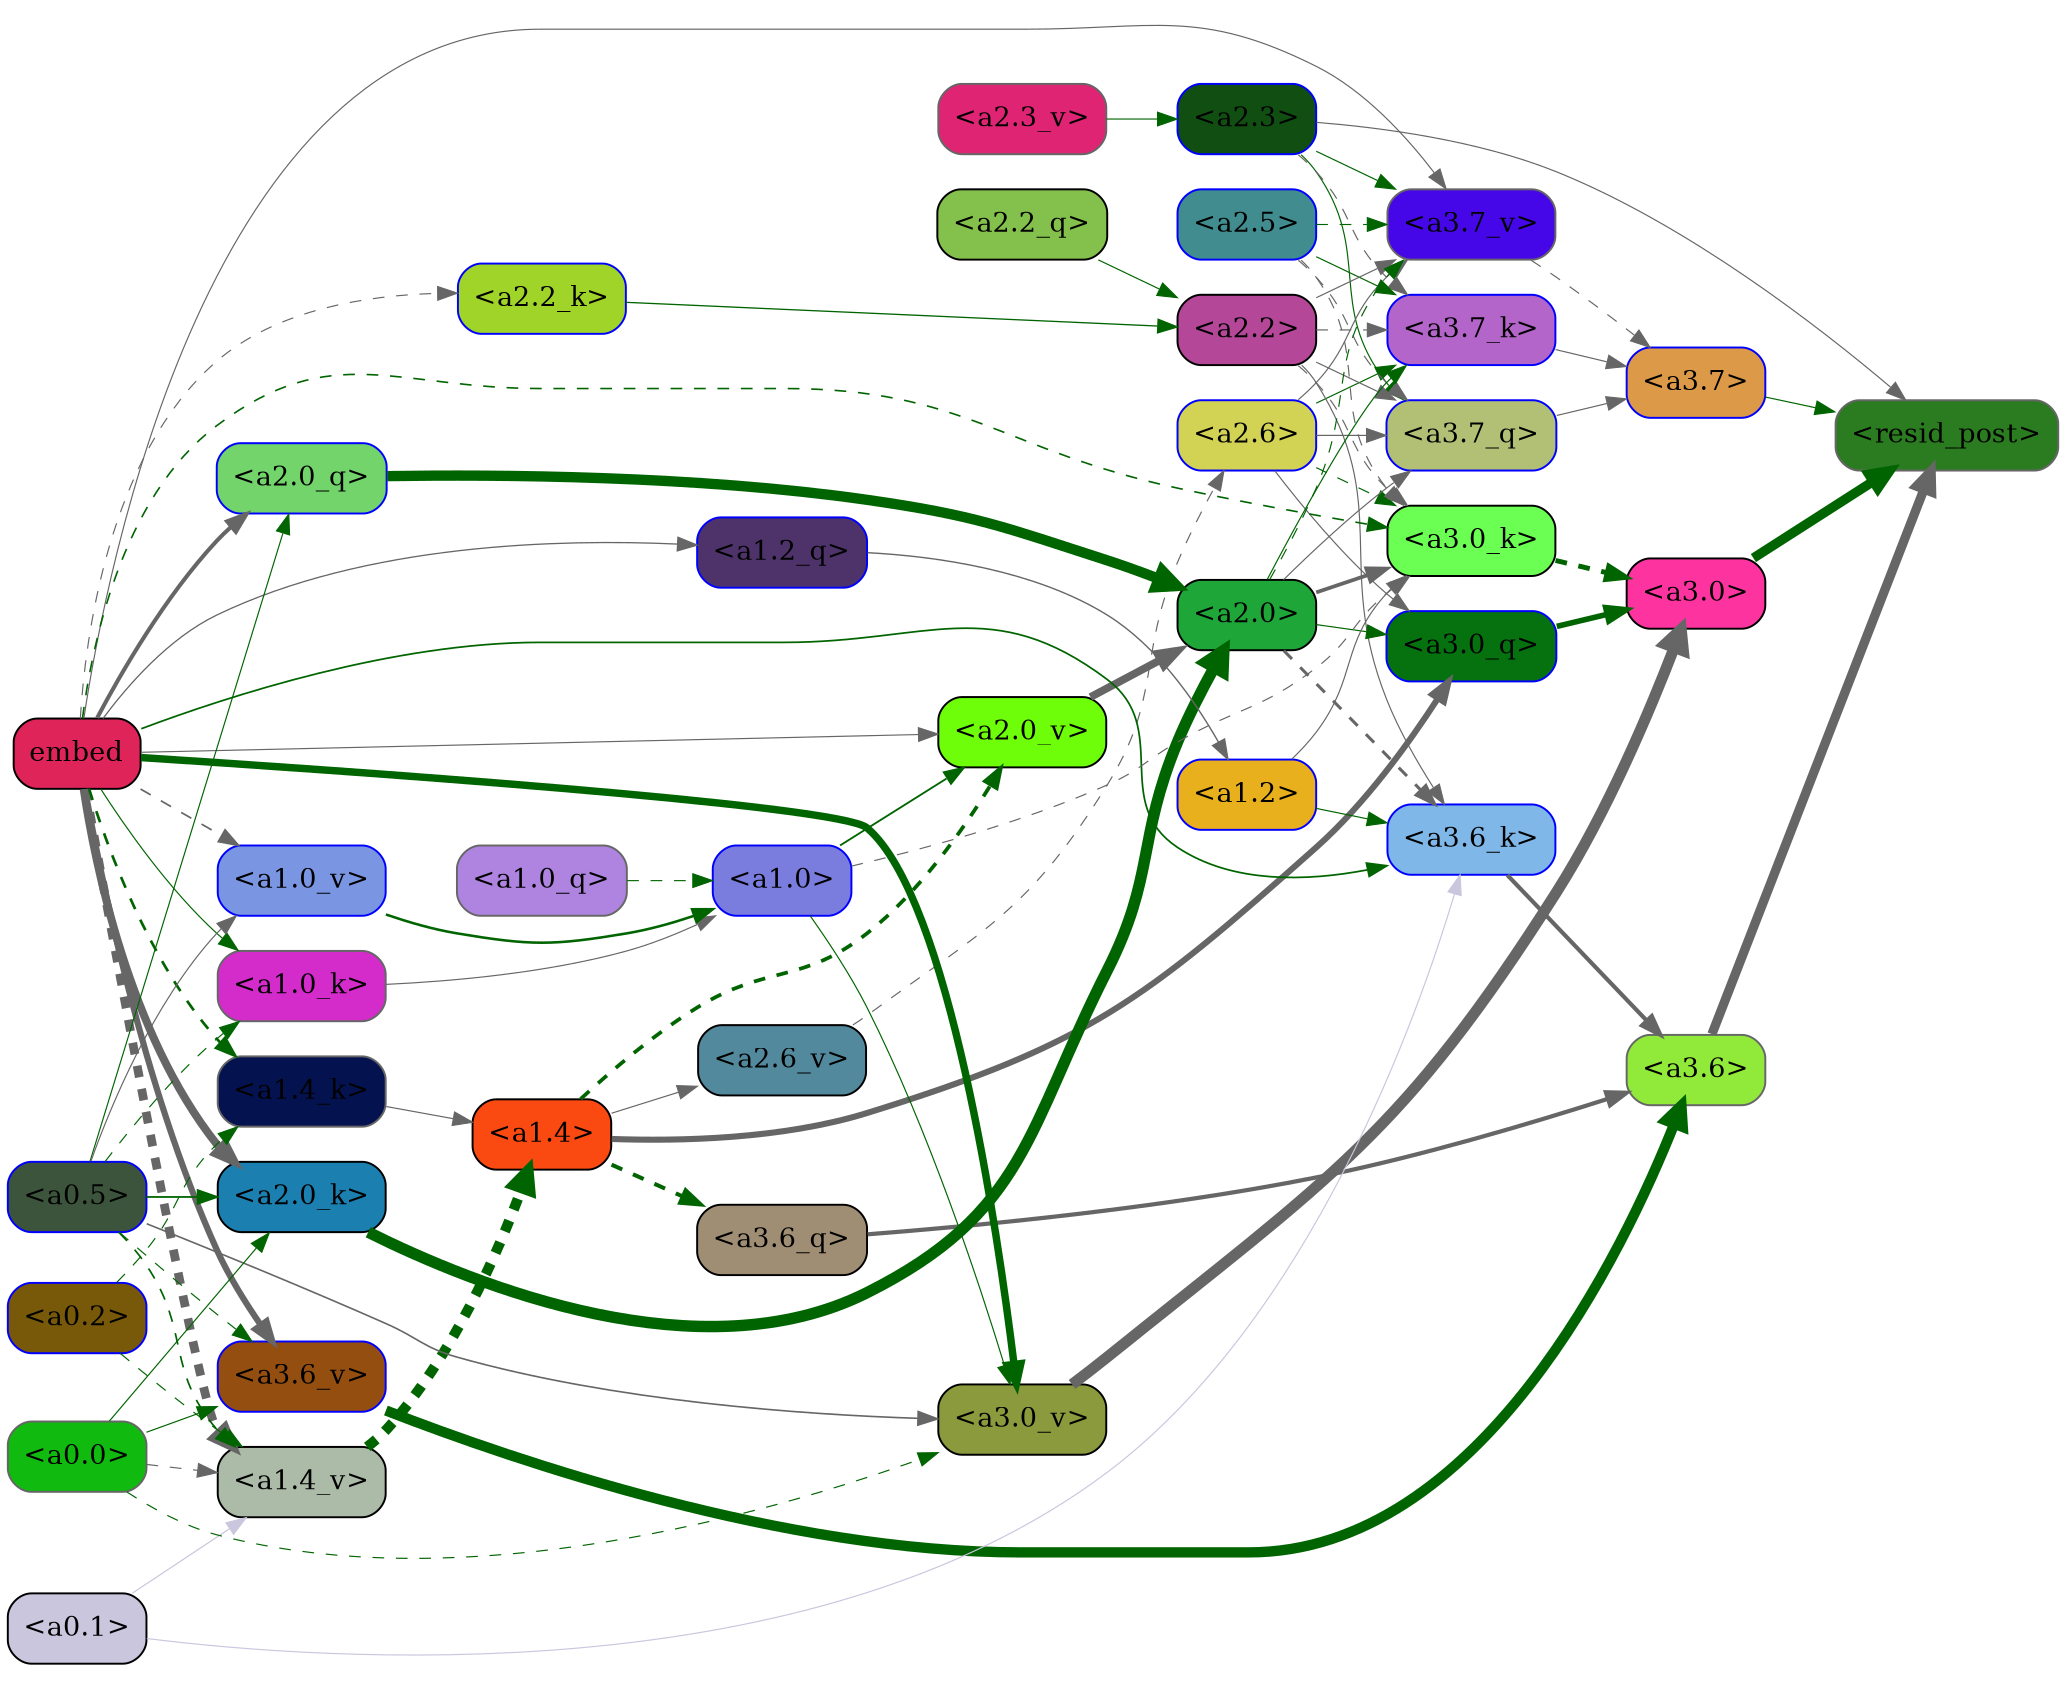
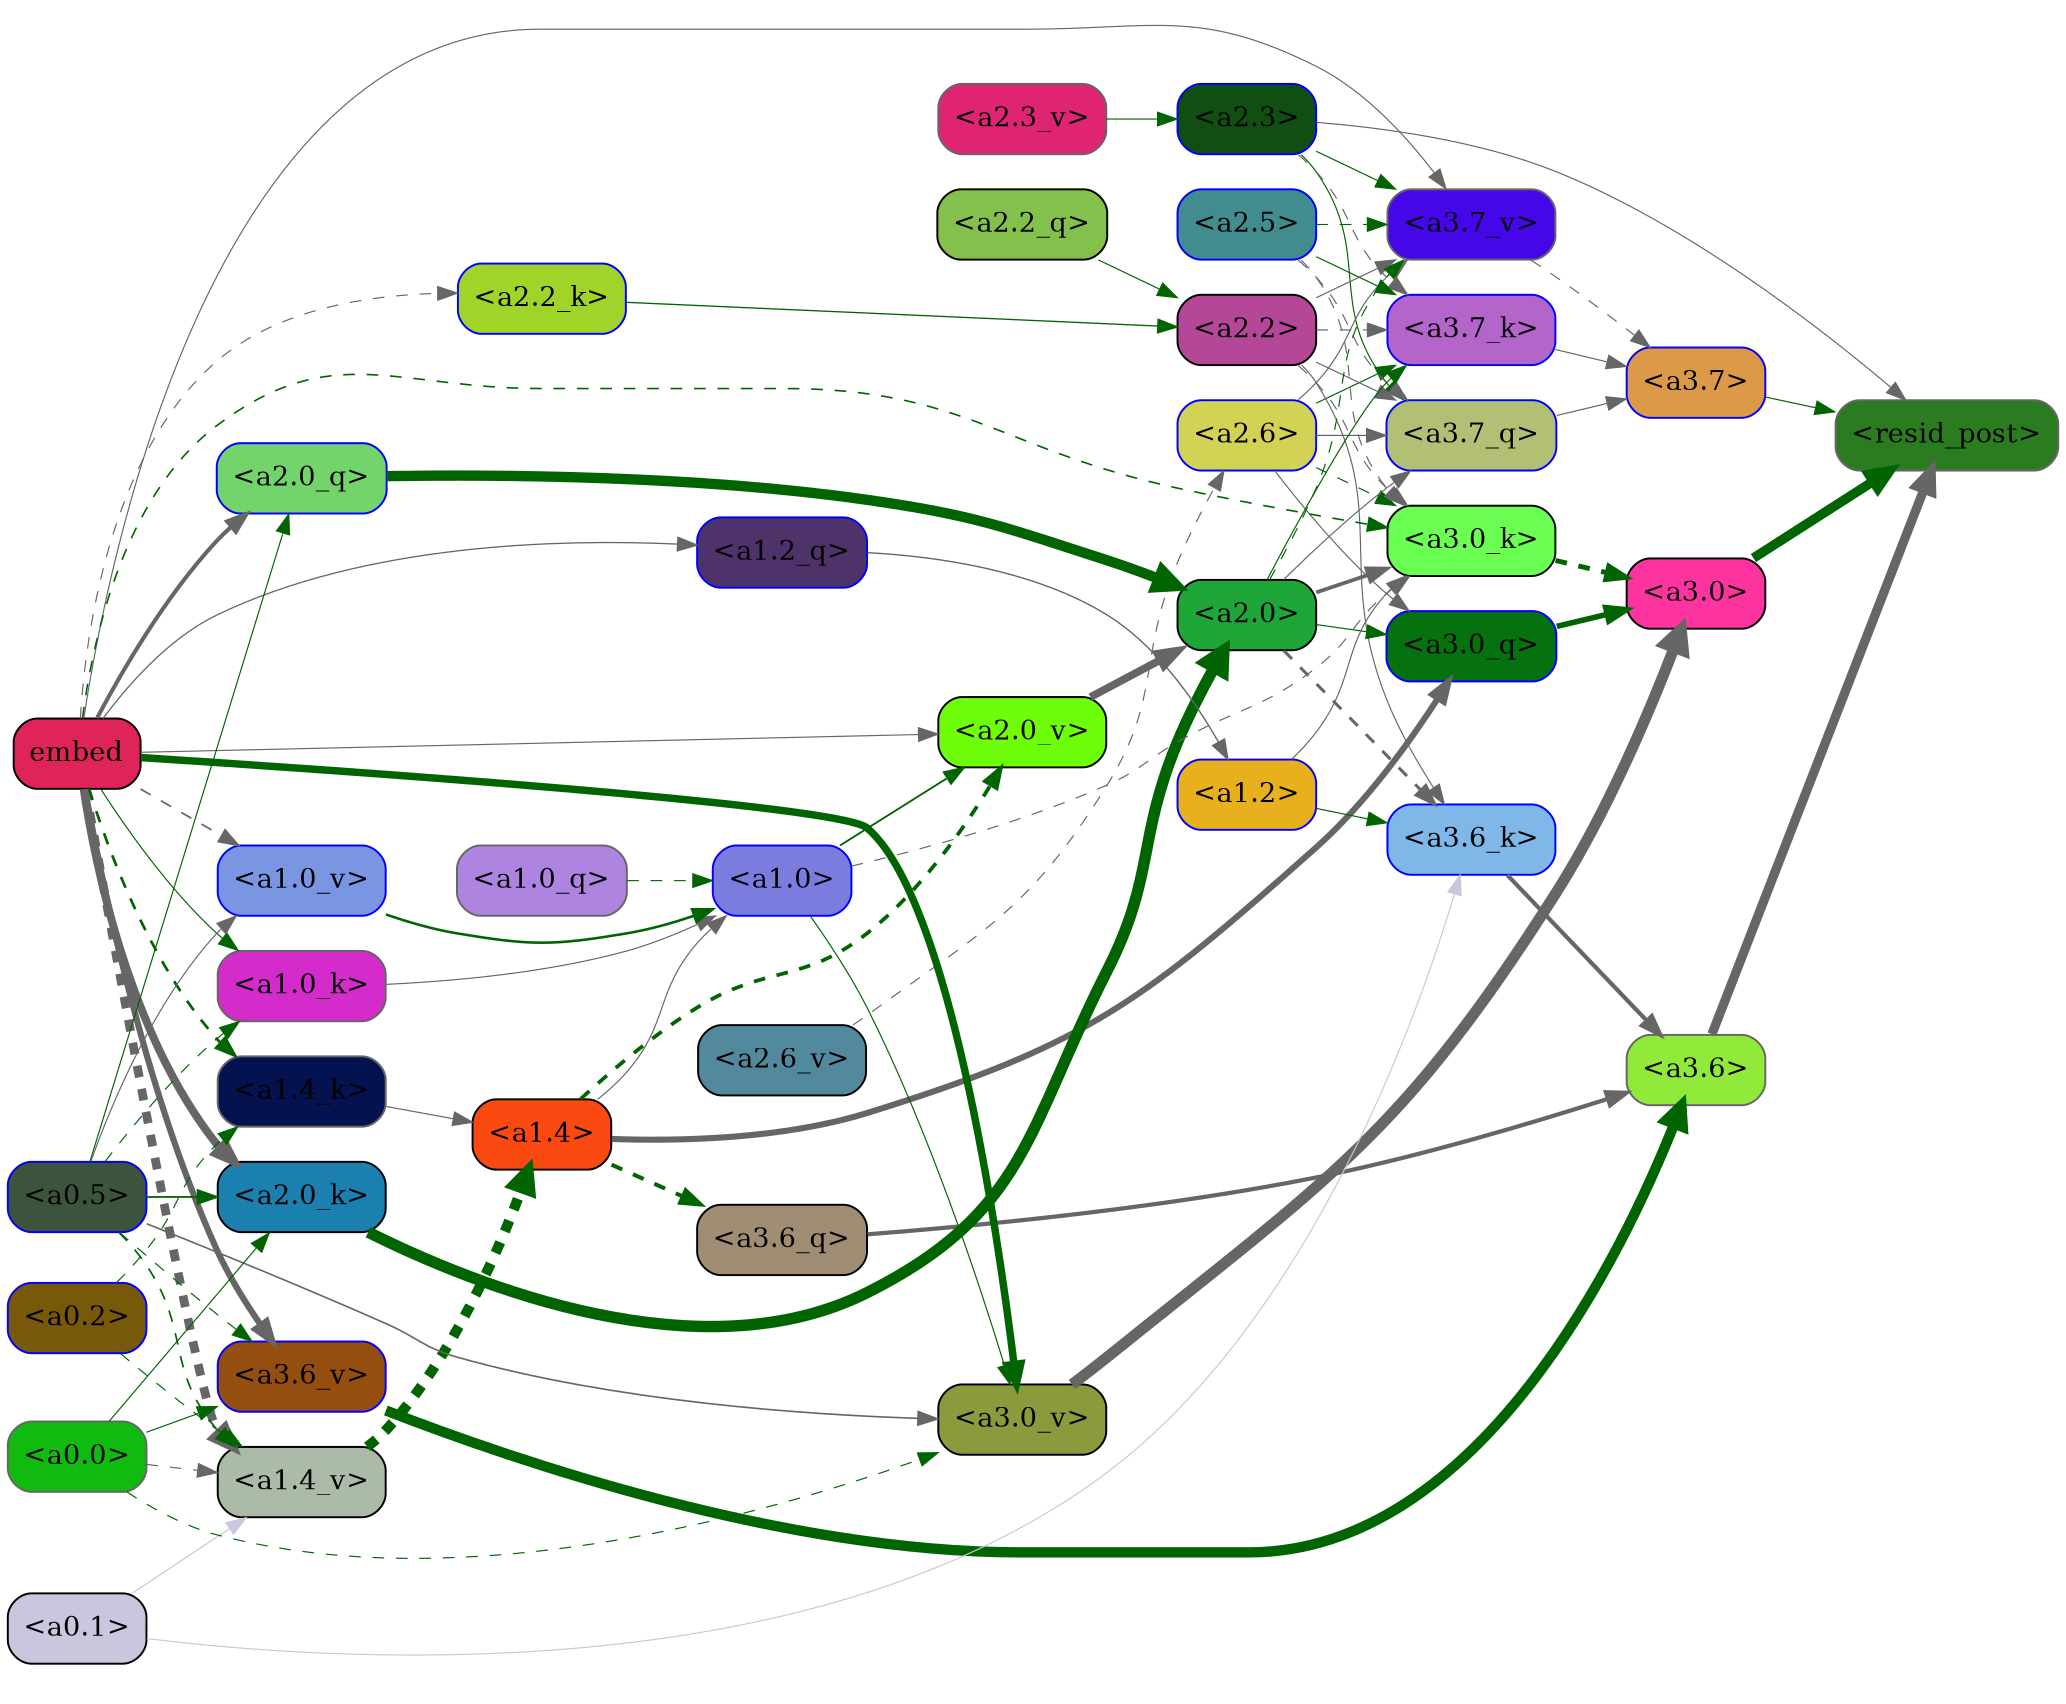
(818, 641) -> none
(645, 1103) -> (659, 1017)
